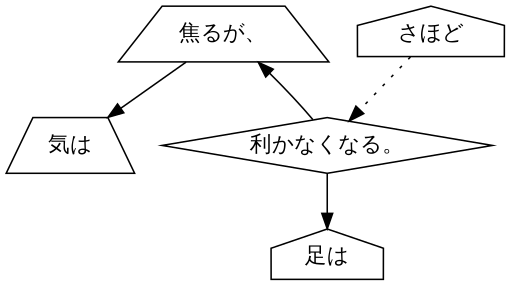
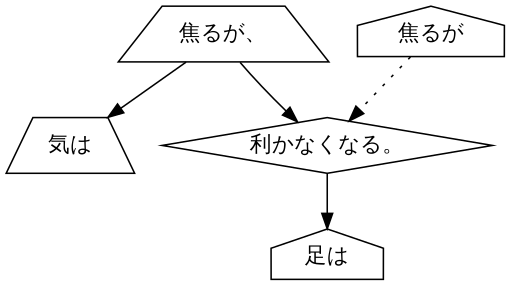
(431, 34) -> (431, 34)
(292, 96) -> (263, 87)
